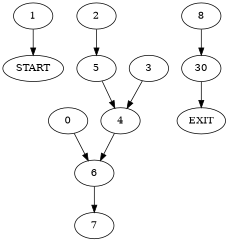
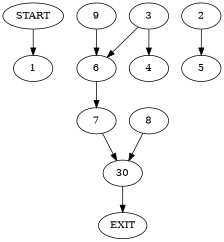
(33, 39) -> (33, 39)
(107, 91) -> none
(68, 121) -> (97, 16)
none -> (108, 144)
(109, 144) -> (125, 40)
